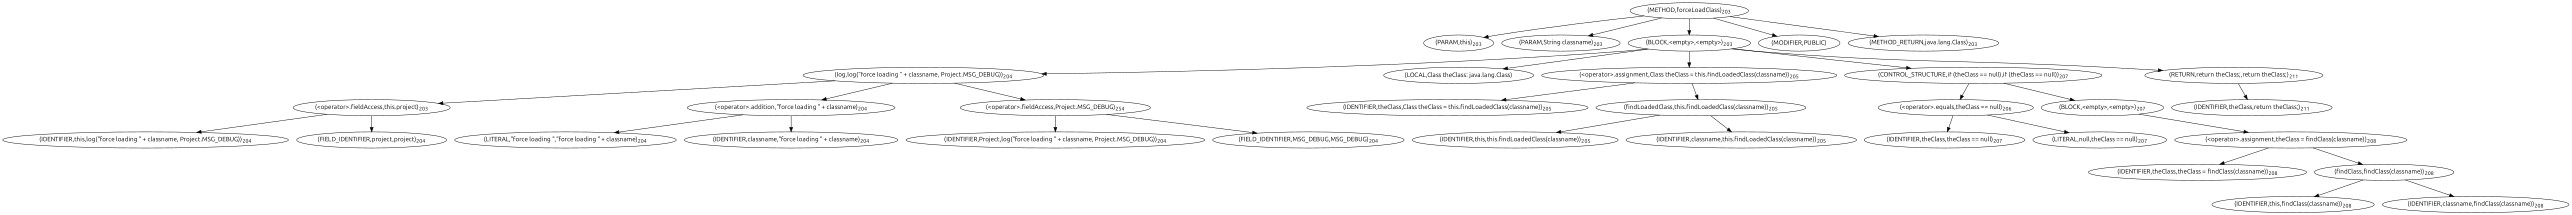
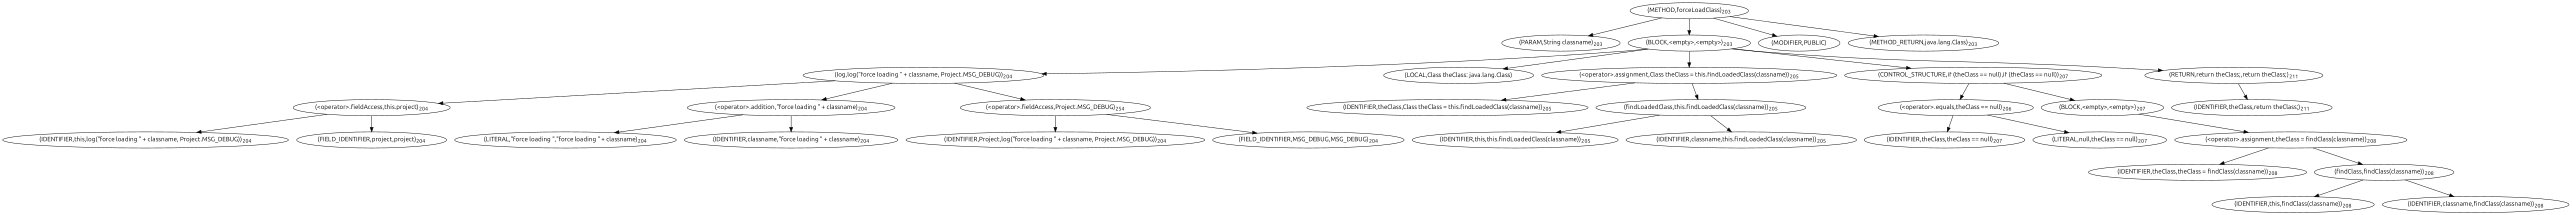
(1459, 43) -> none
(424, 107) -> (424, 107)
